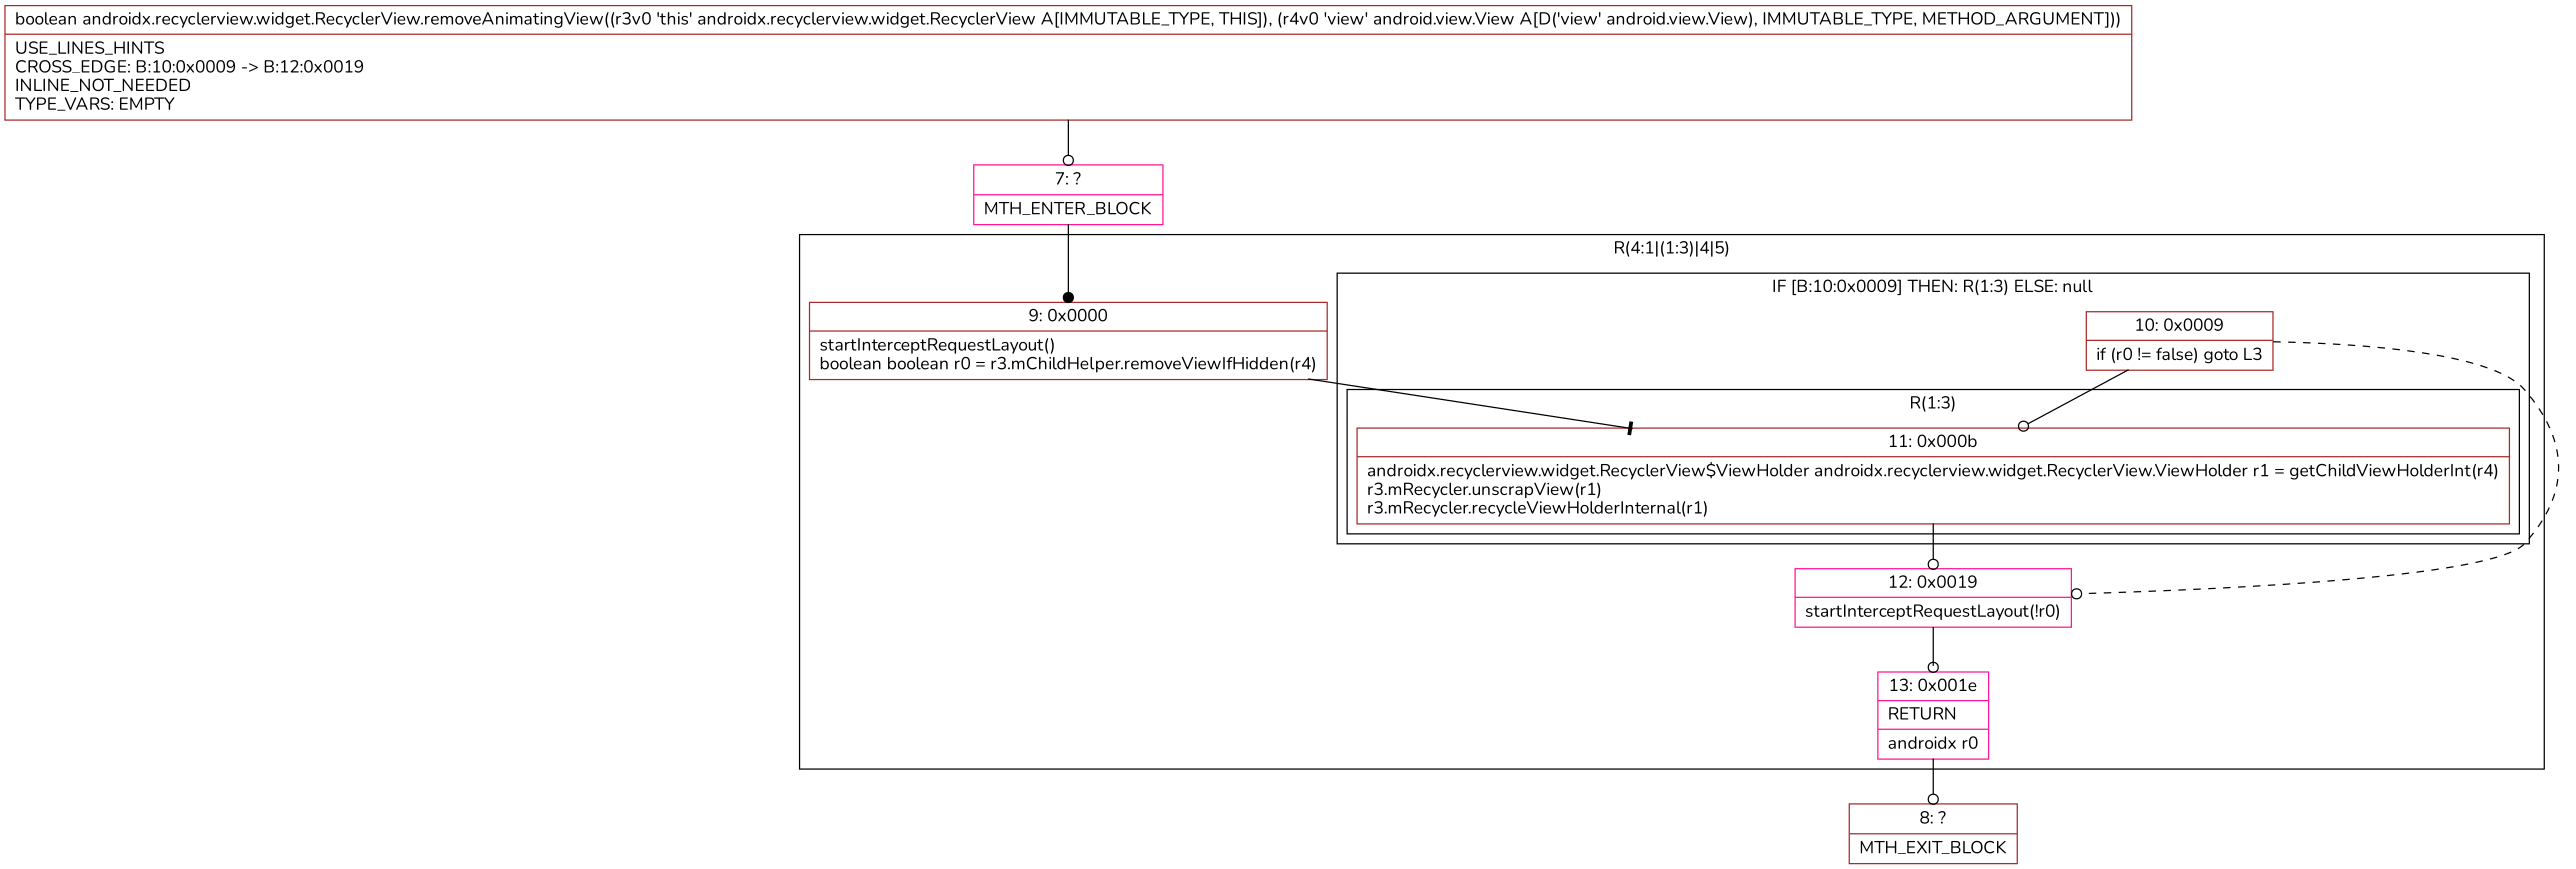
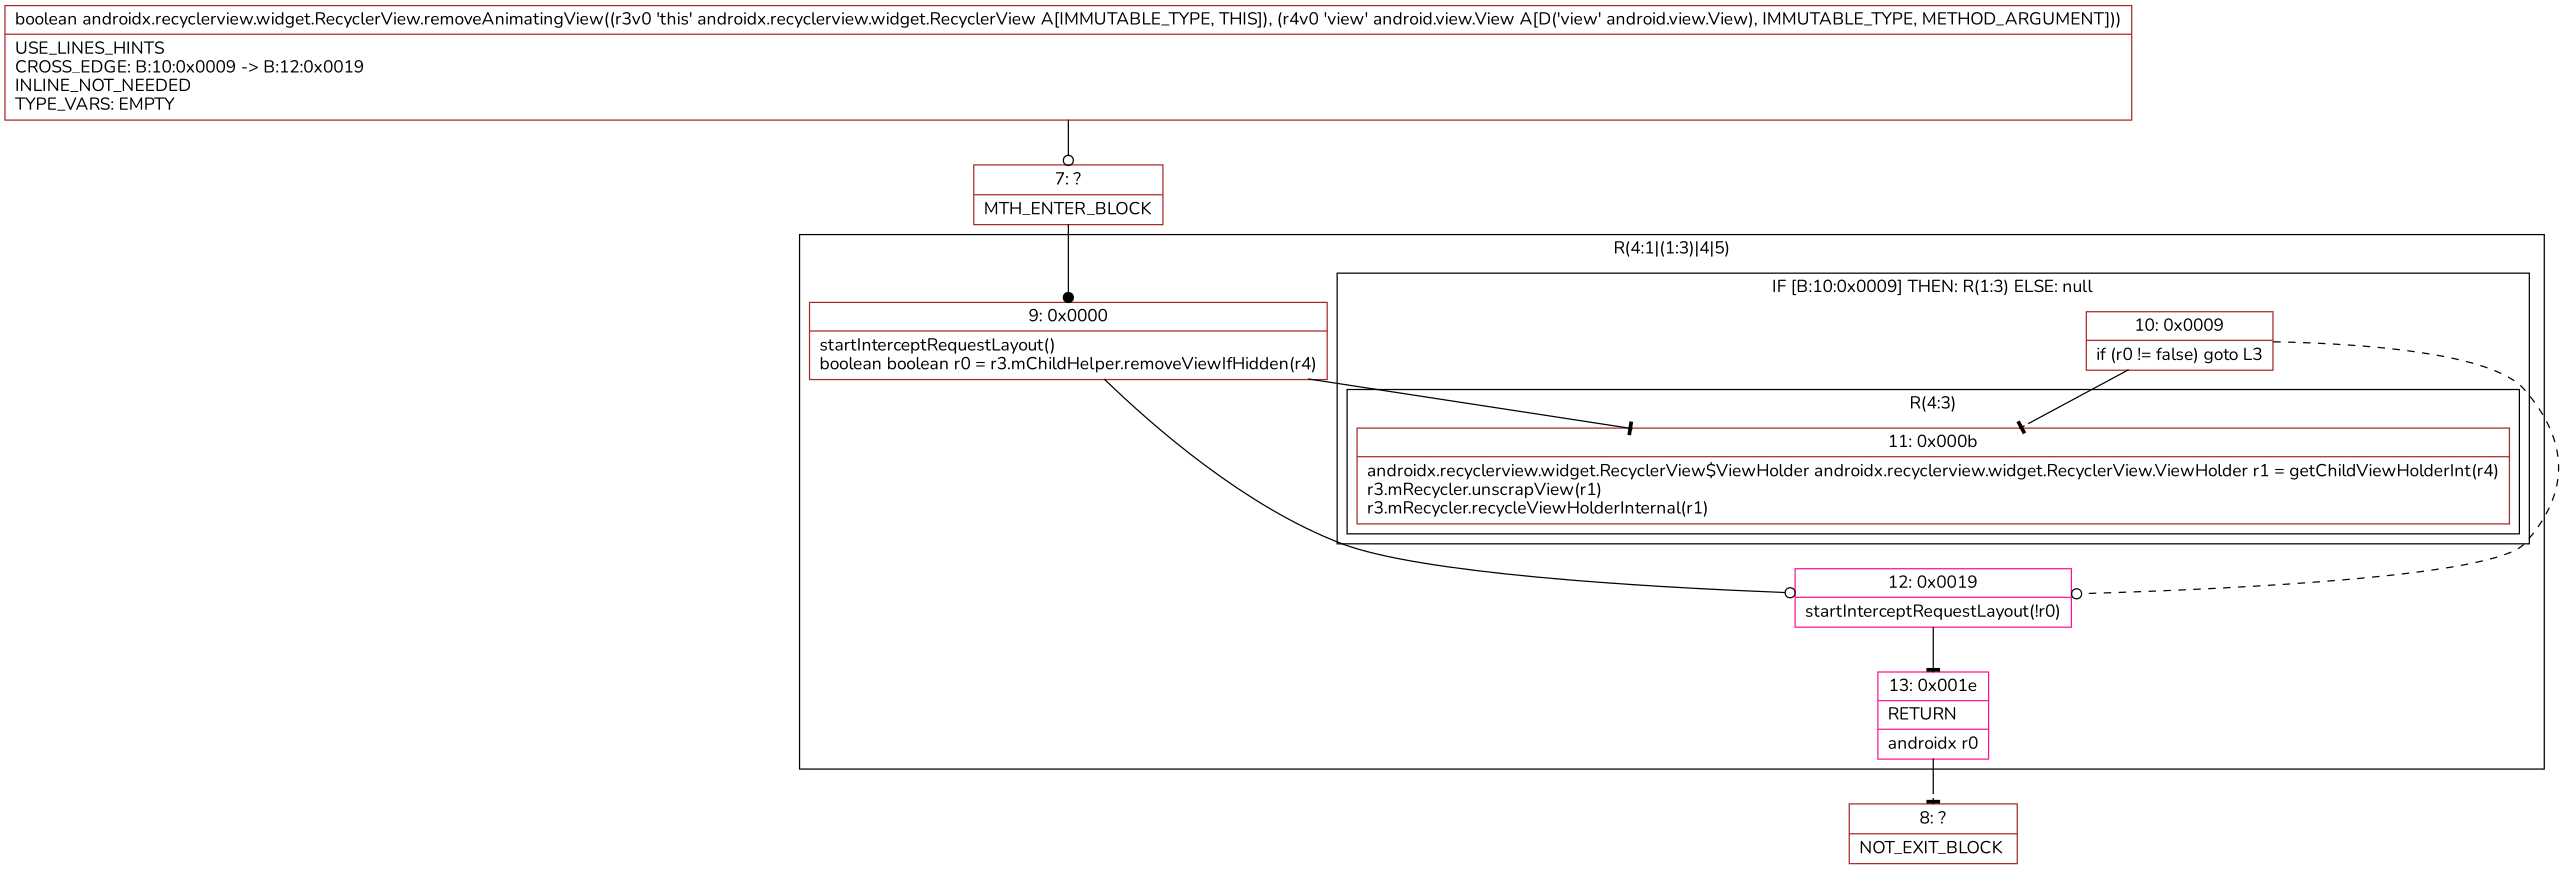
(1068, 195) -> (1068, 195)
(2076, 398) -> (2076, 398)
(1933, 404) -> (1933, 404)
(1933, 541) -> (1418, 562)
(1933, 646) -> (1933, 646)
(1933, 777) -> (1933, 777)
(1933, 848) -> (1931, 848)
